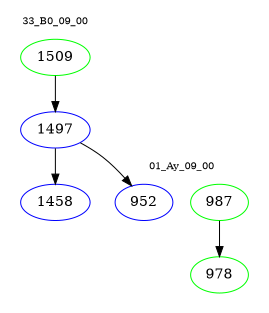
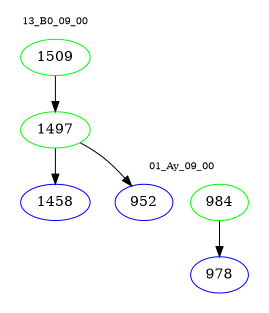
(55, 22) -> (55, 22)
(55, 130) -> (55, 130)
(220, 202) -> (220, 202)
(220, 275) -> (220, 275)
